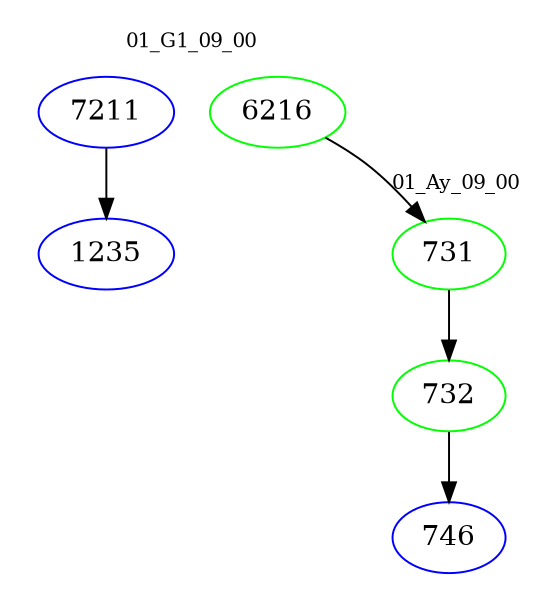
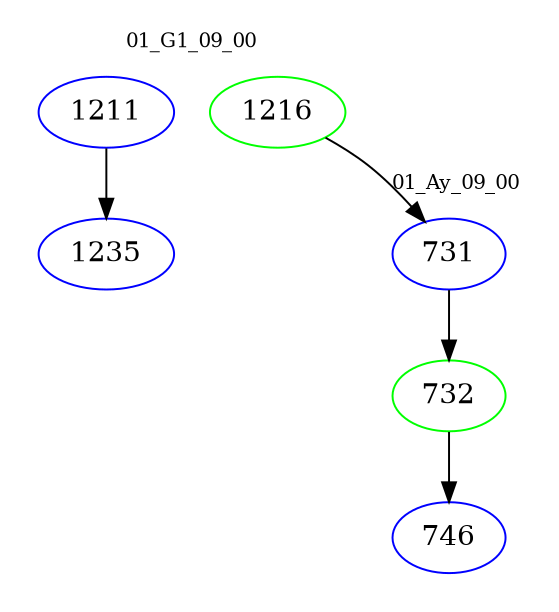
(106, 112) -> (106, 112)
(278, 112) -> (278, 112)
(449, 254) -> (449, 254)
